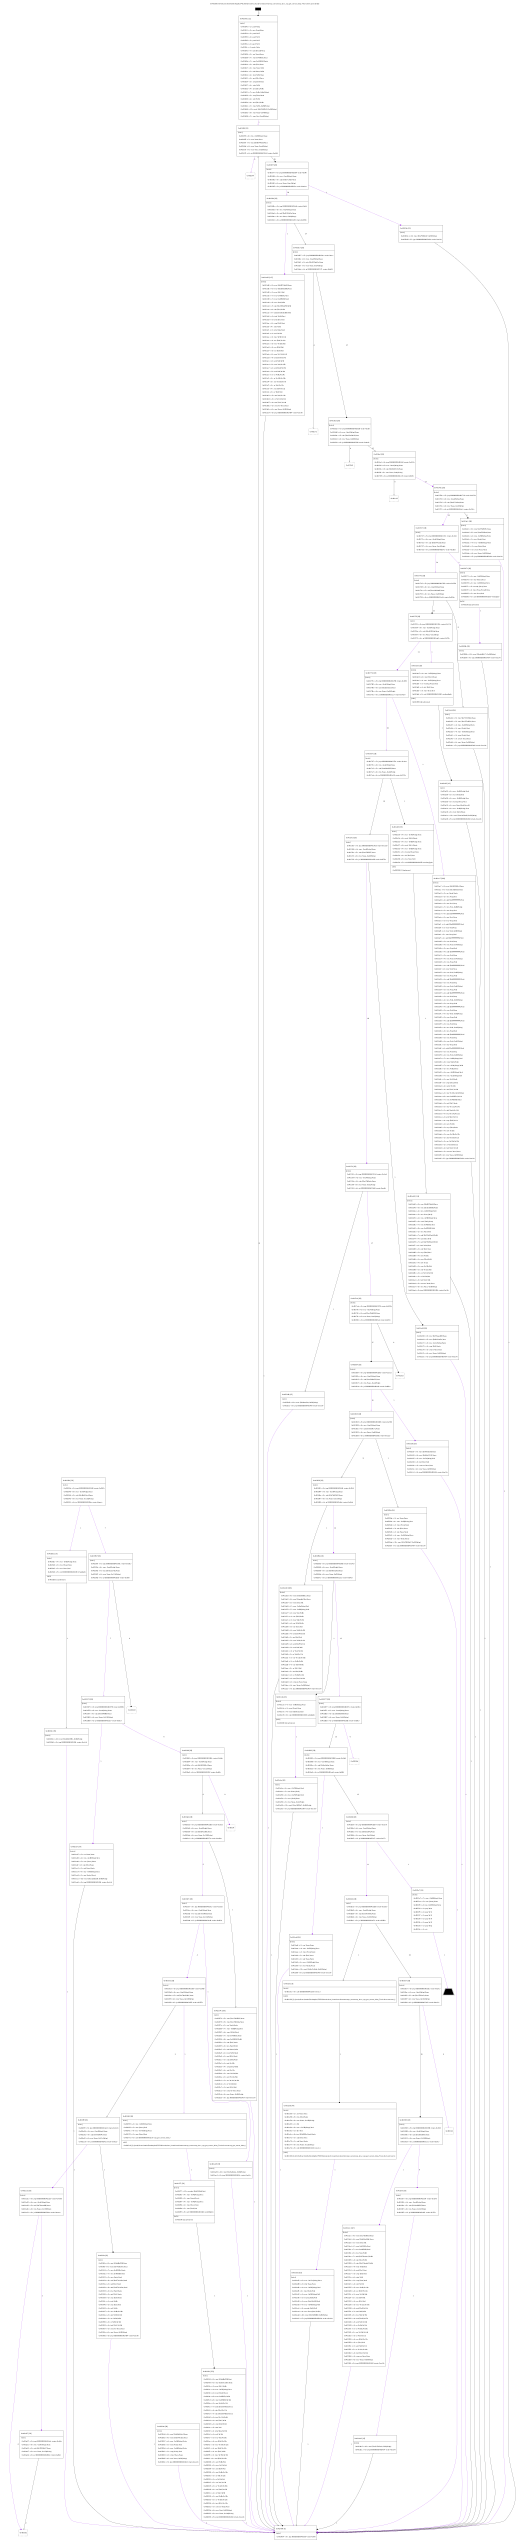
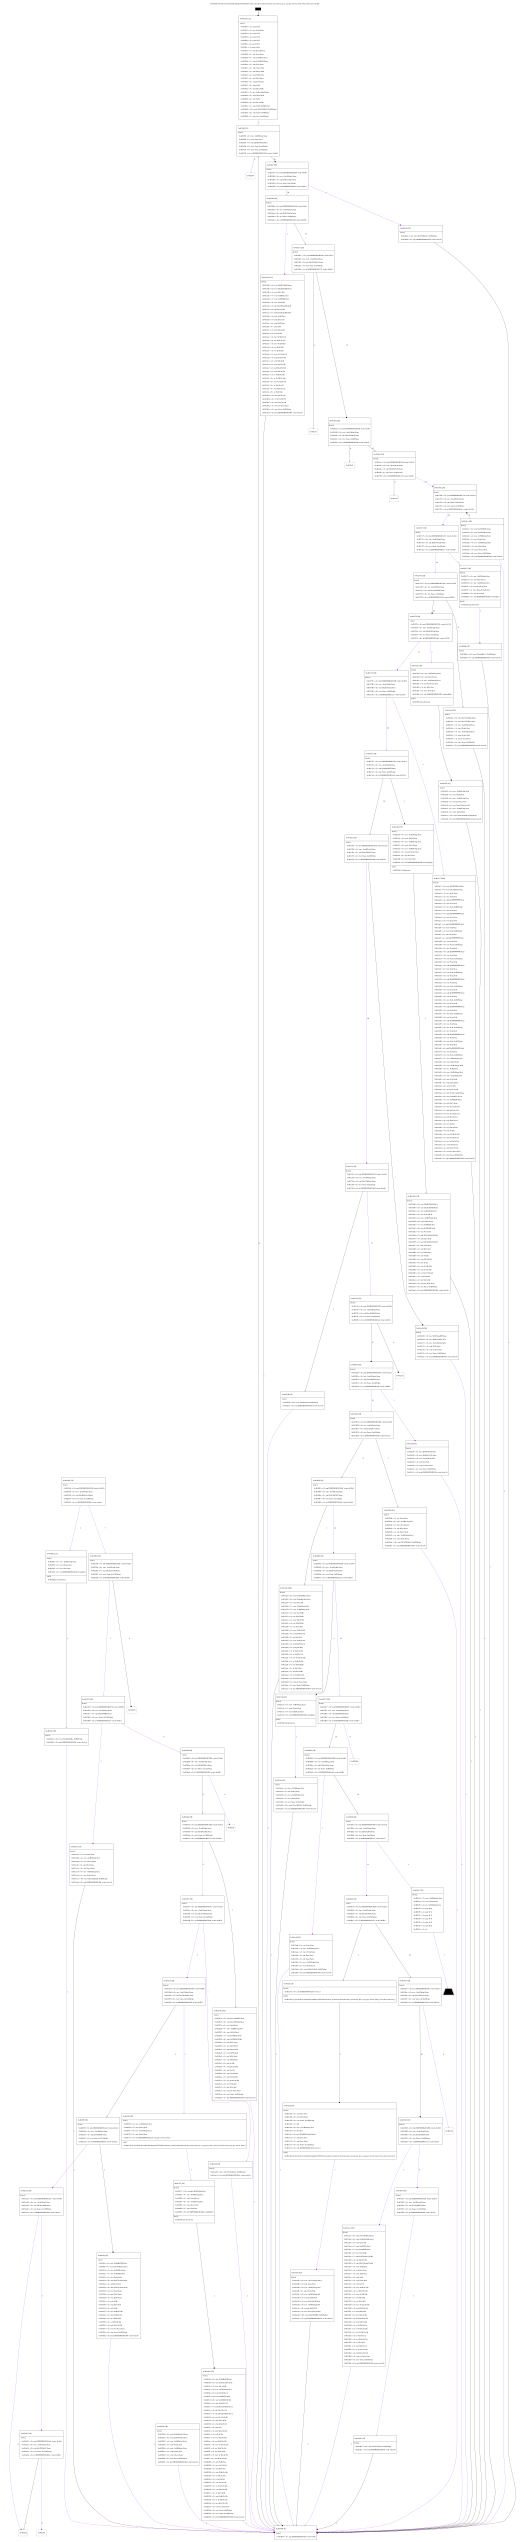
(466, 515) -> (469, 516)
none -> (41, 2533)
